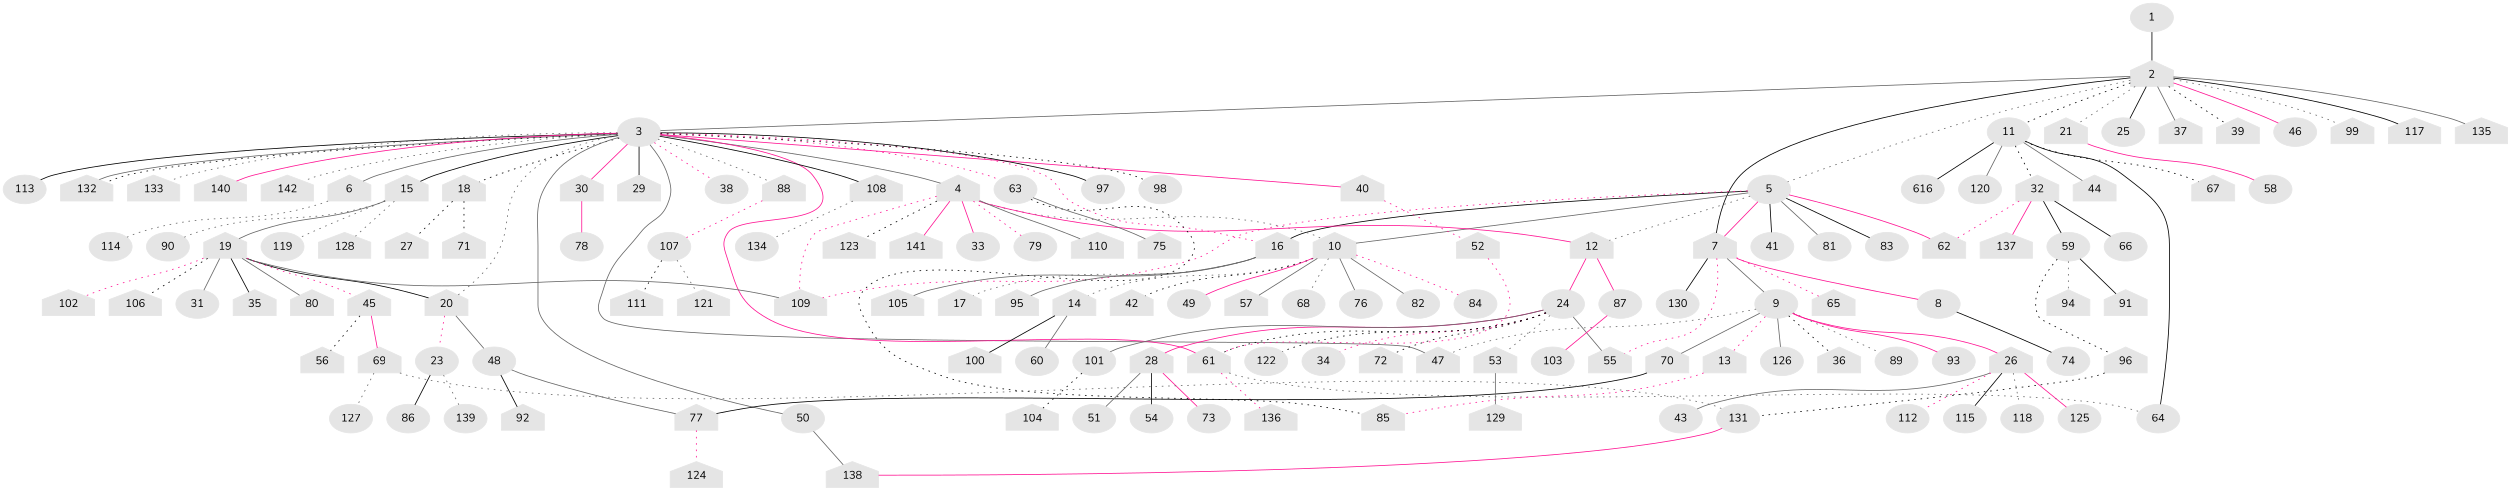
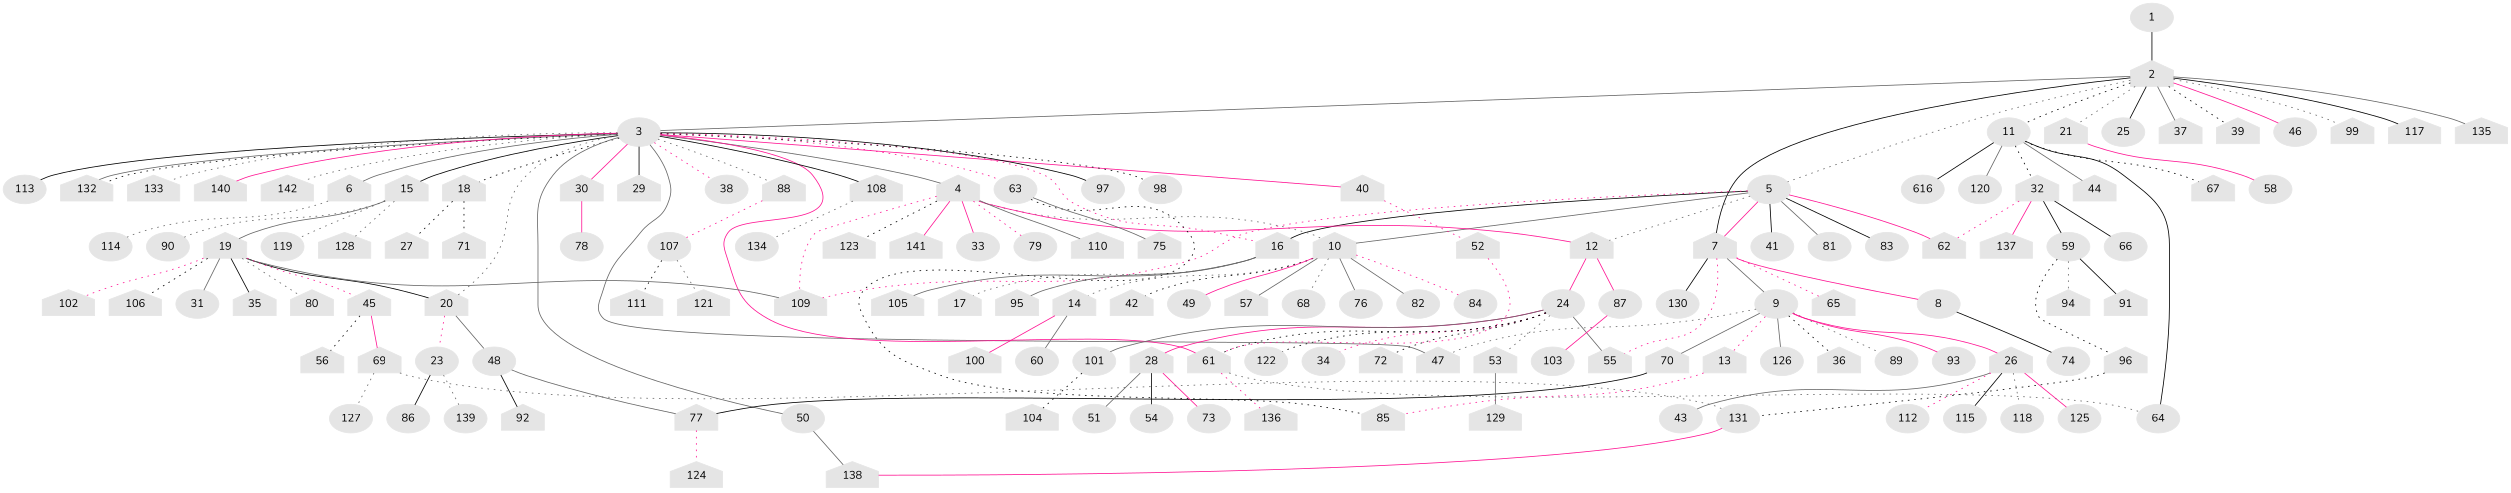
(271, 277) -> (271, 277)
(1022, 334) -> (1022, 334)
